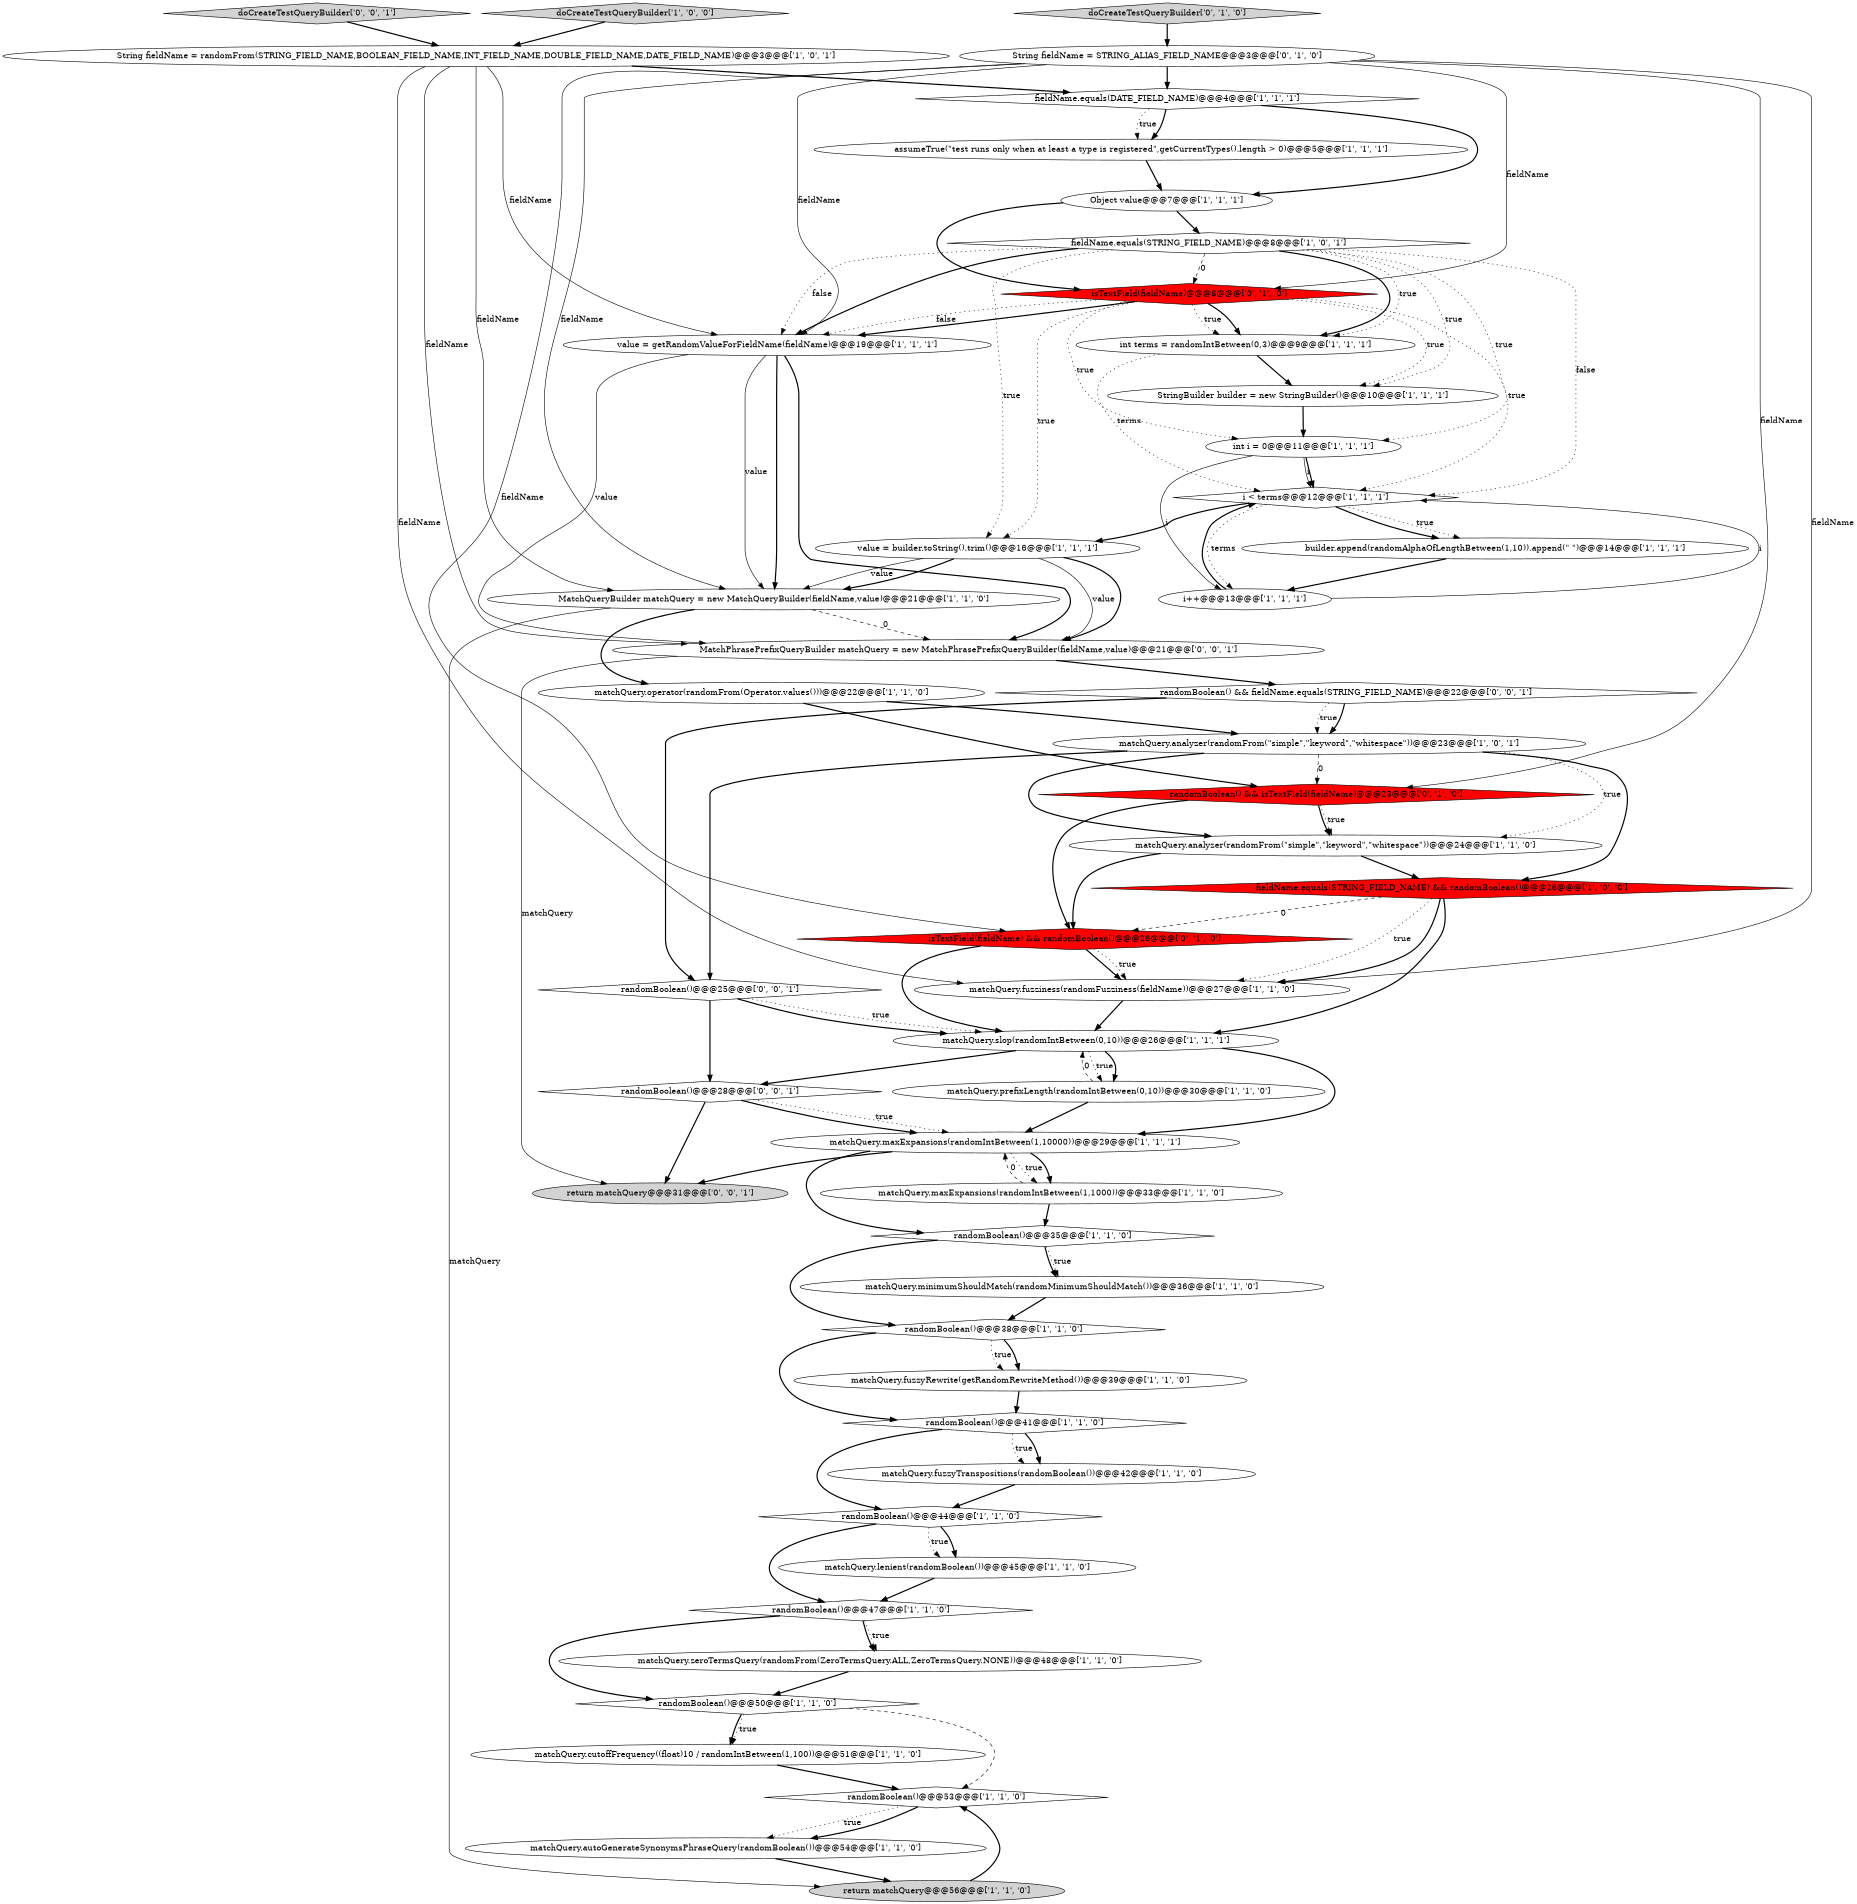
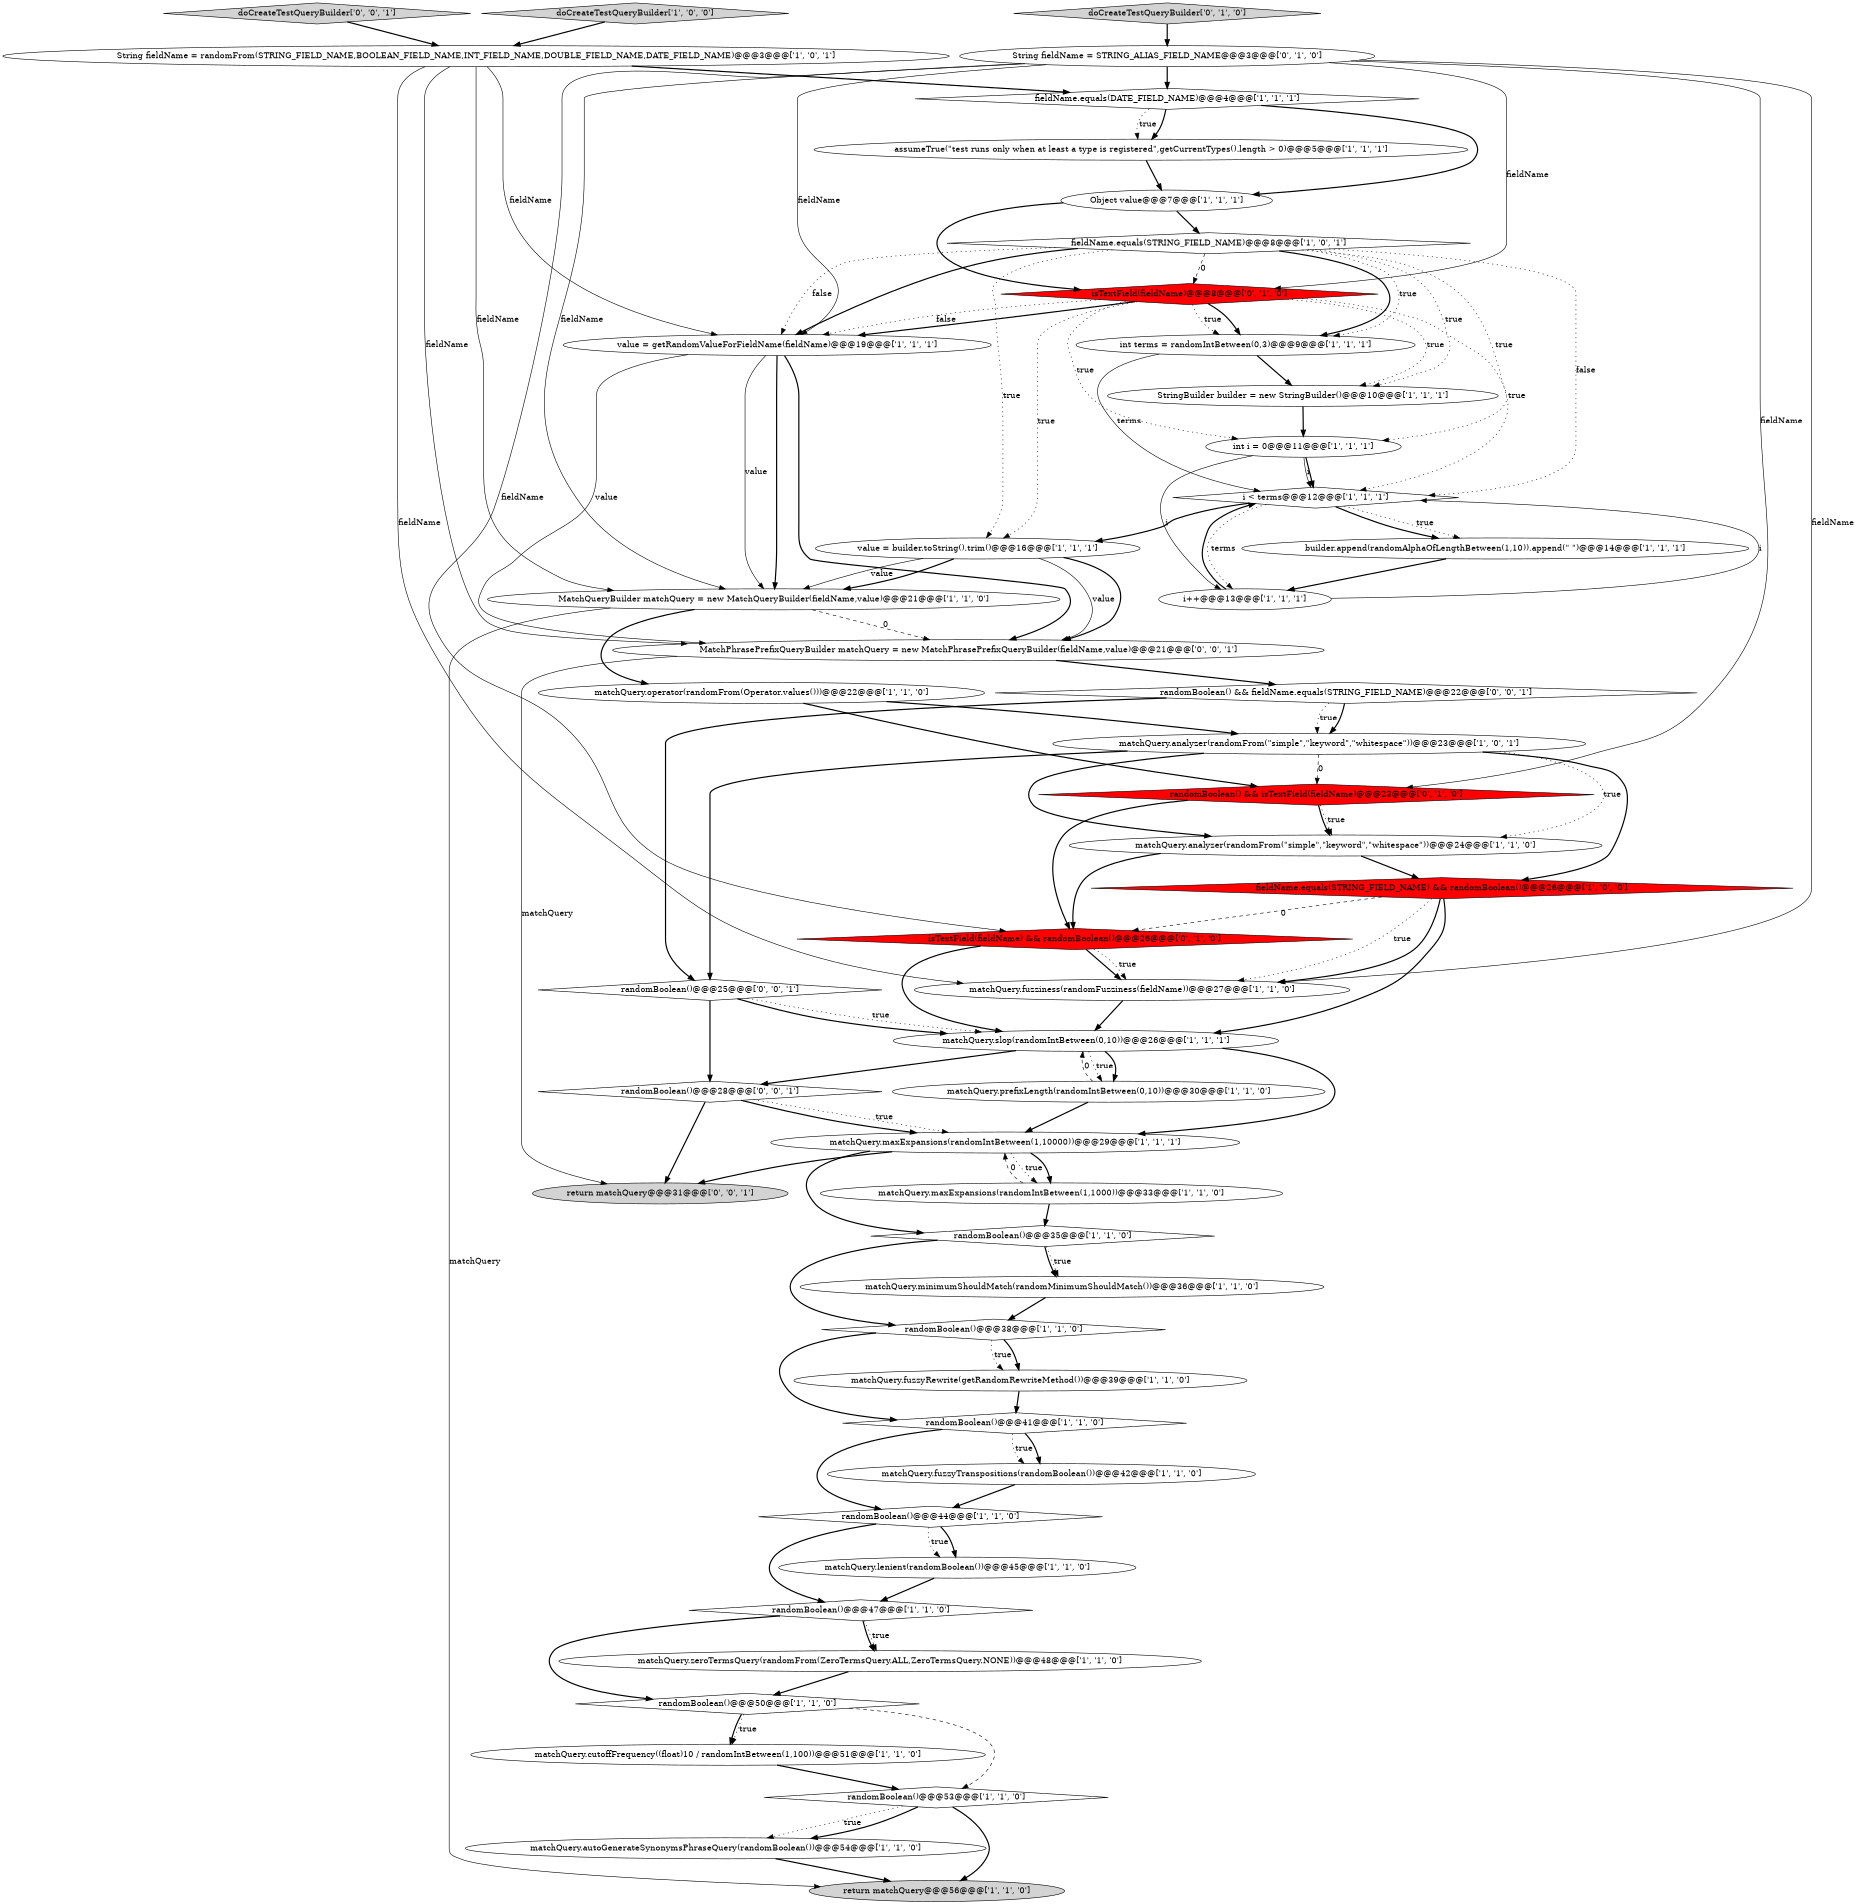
(1130, 438) -> (1130, 438)
(999, 1845) -> (987, 1840)
